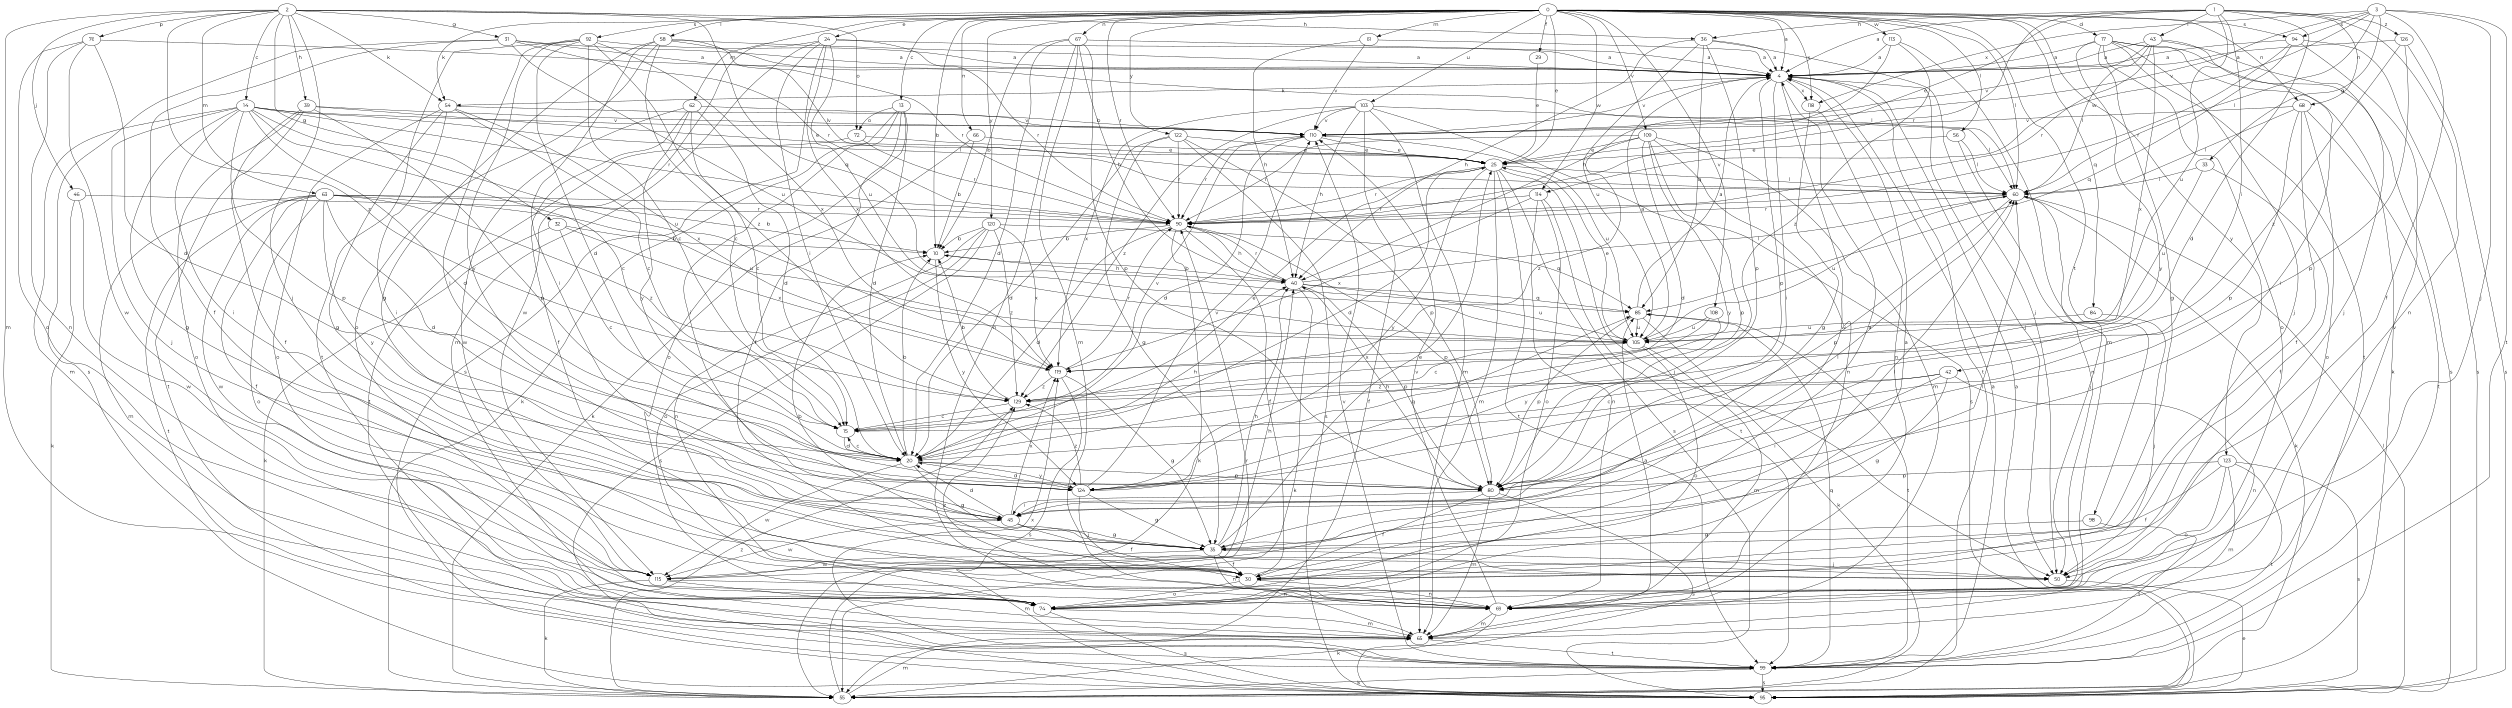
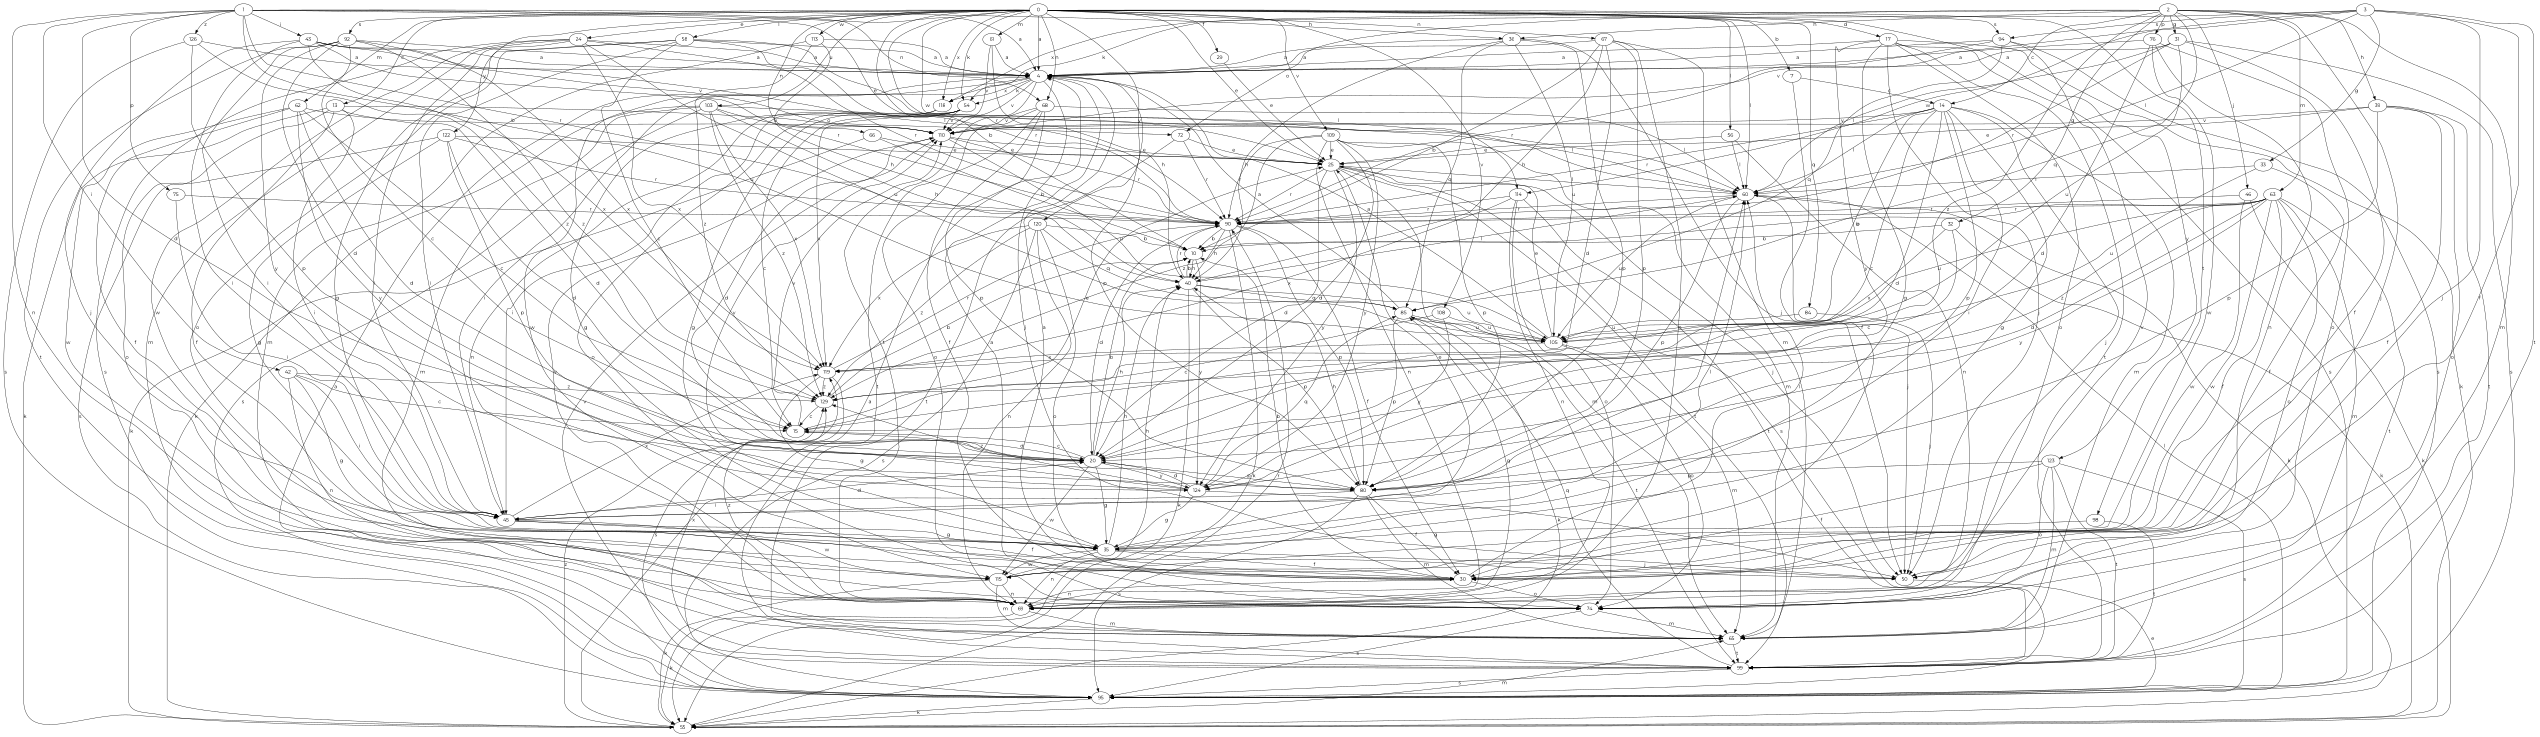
none -> (1792, 76)
none -> (176, 195)
(806, 250) -> (377, 242)
(1369, 402) -> (196, 417)
(1987, 410) -> (893, 385)
(1646, 461) -> (1508, 461)
(1327, 682) -> (893, 713)
